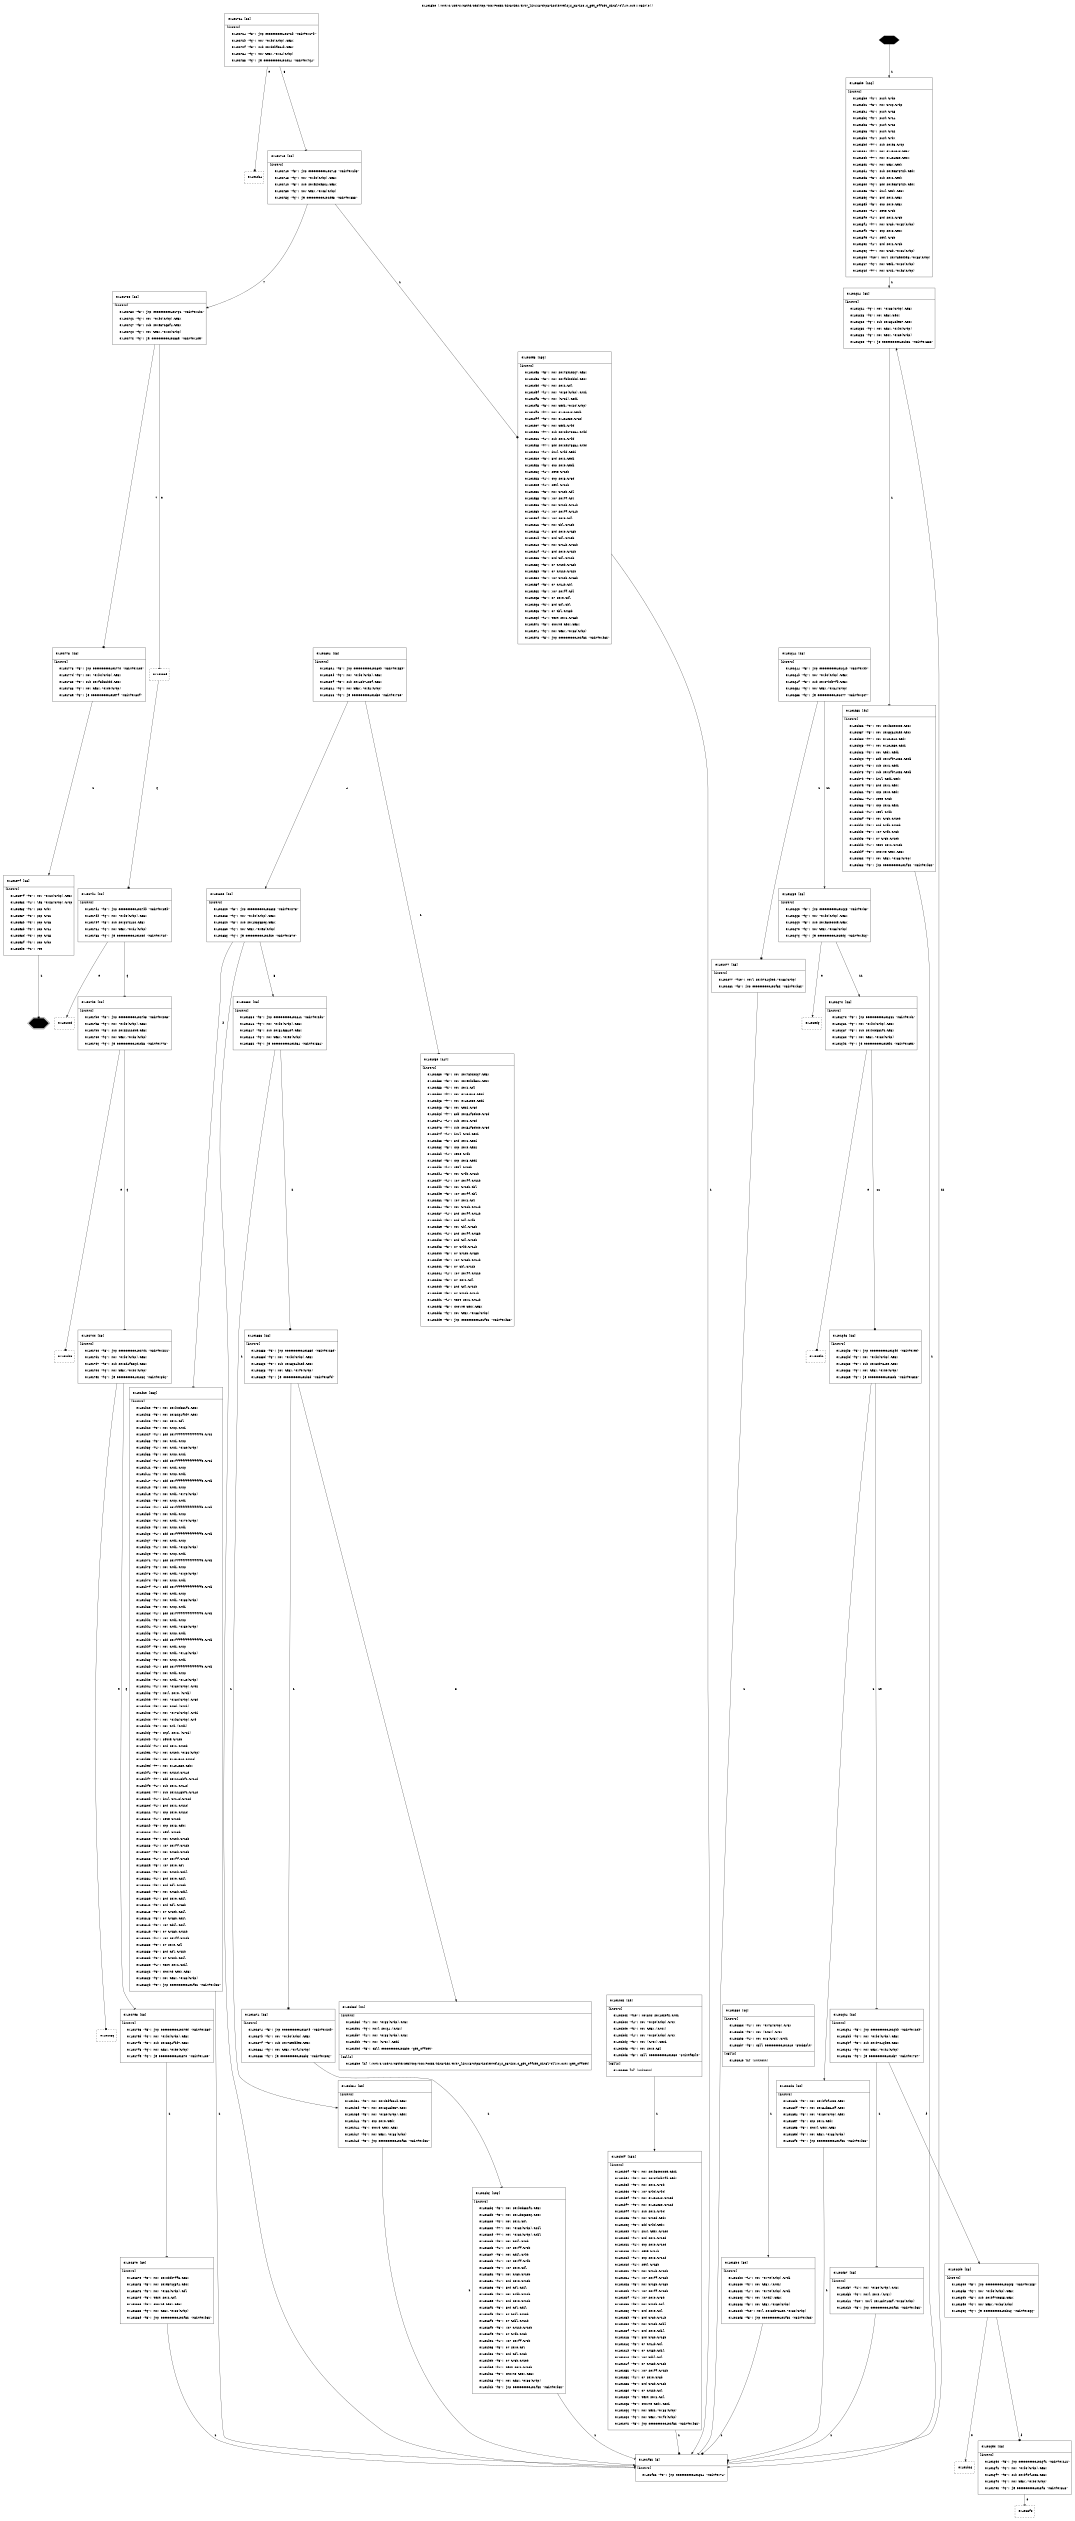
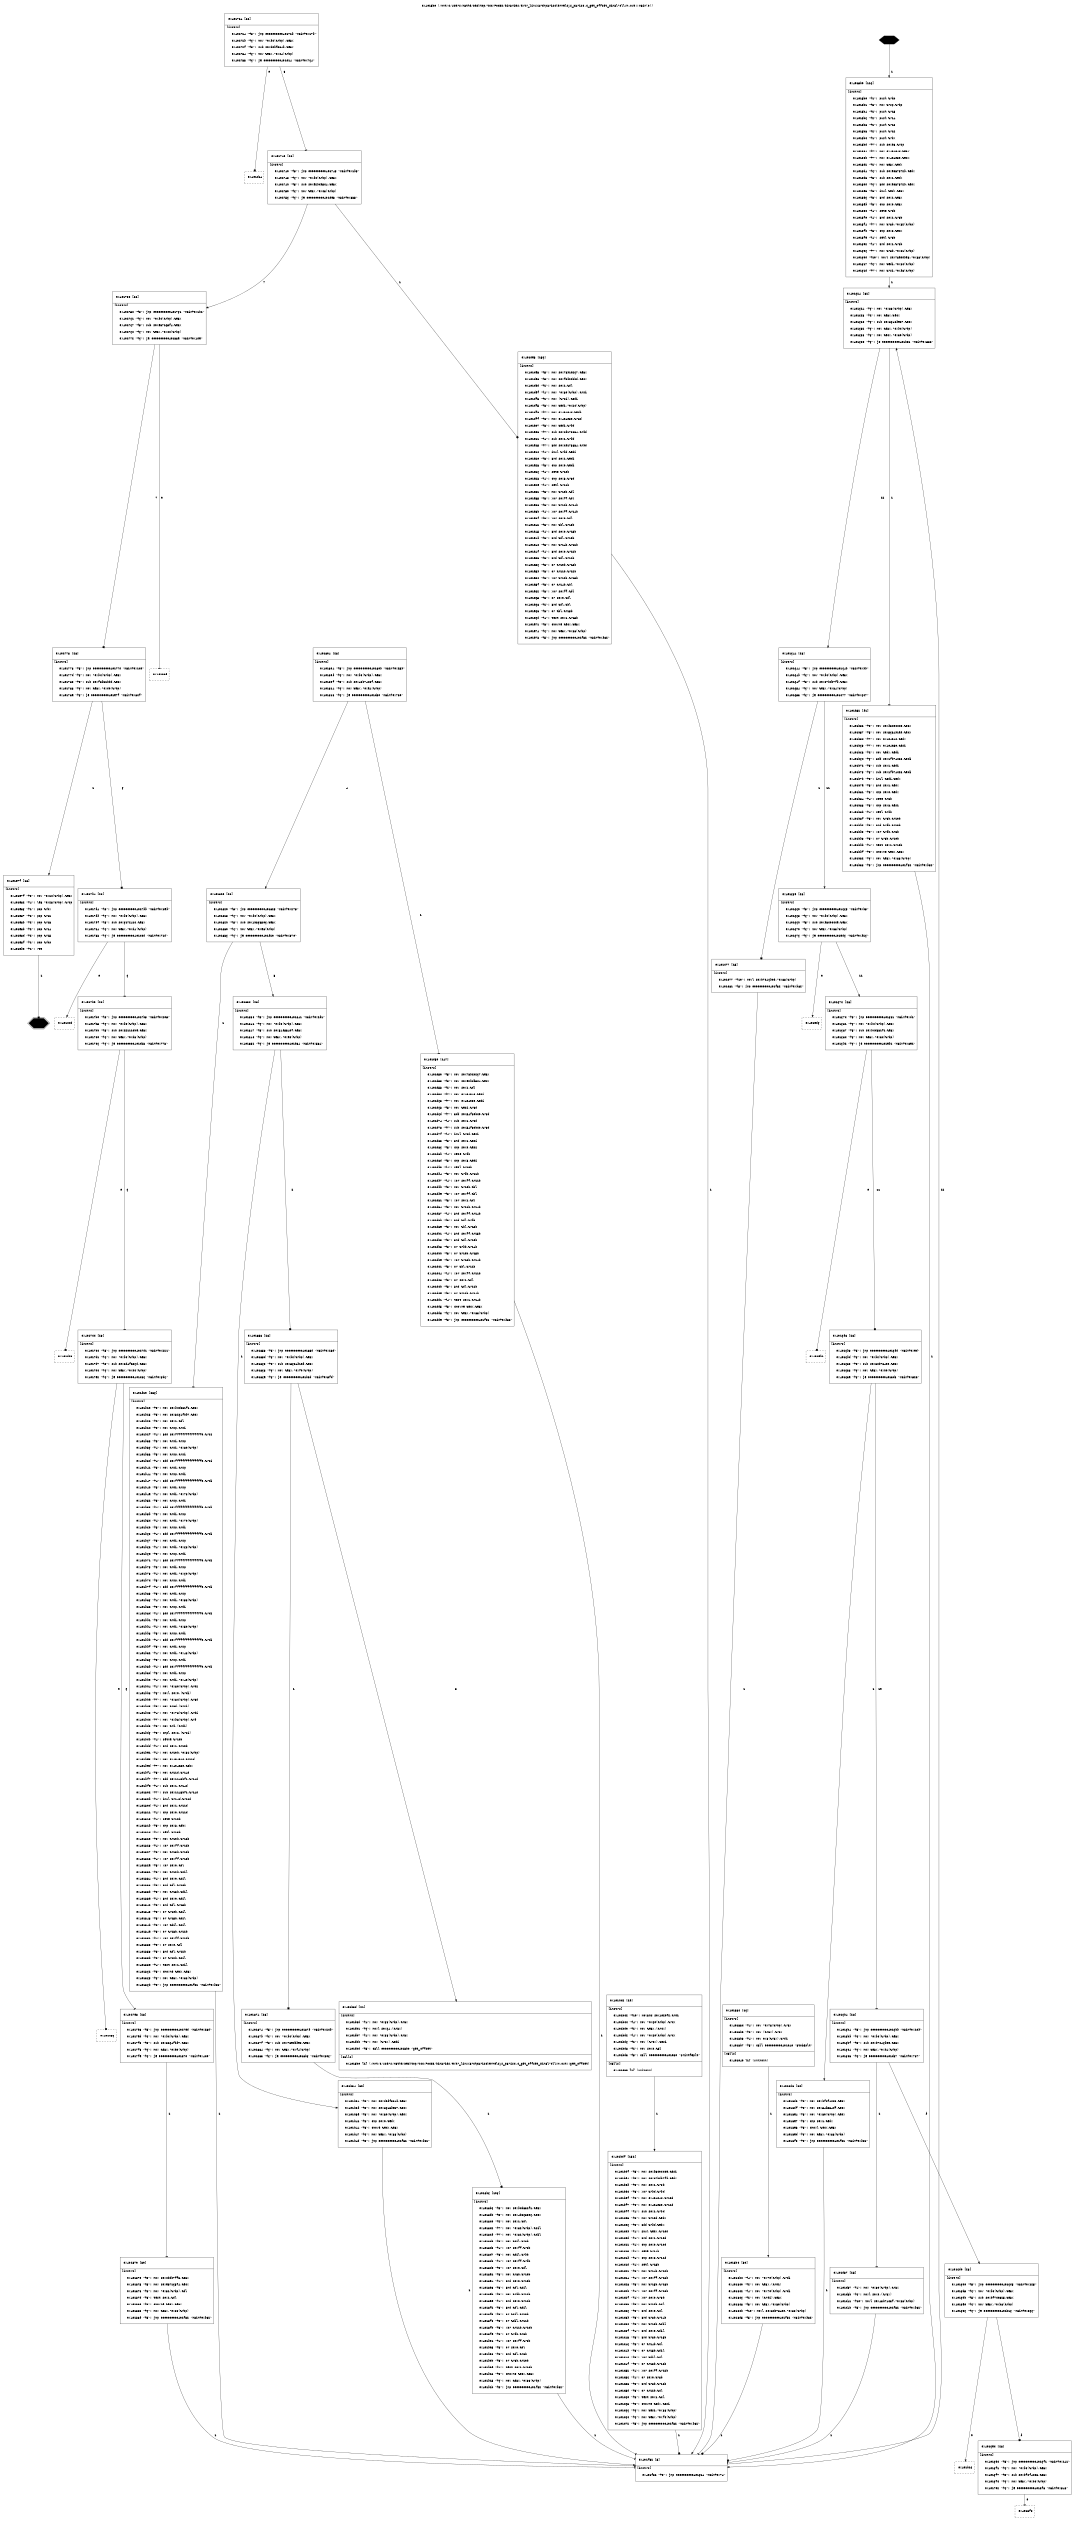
none -> (851, 496)
(144, 784) -> (112, 794)
(222, 1023) -> (222, 1023)
(224, 1835) -> (599, 1881)
(435, 2082) -> (435, 2082)
